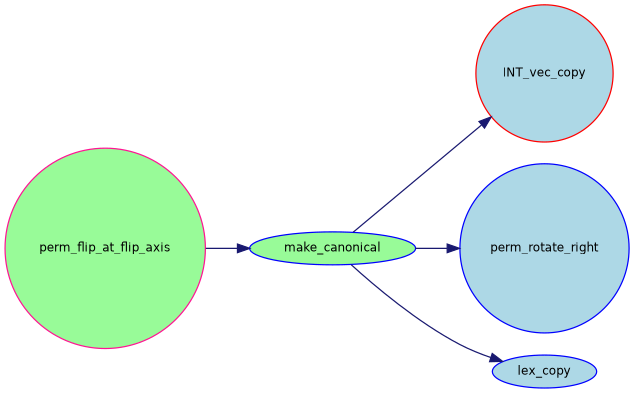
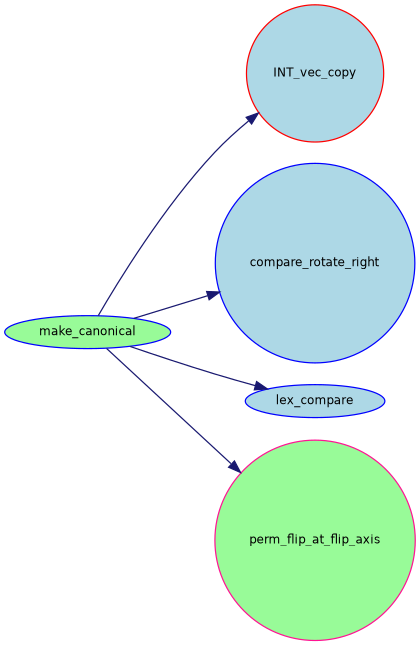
(221, 248) -> (169, 406)
(545, 248) -> (315, 263)
(545, 372) -> (315, 401)
